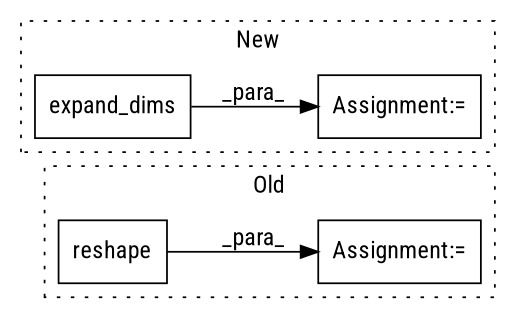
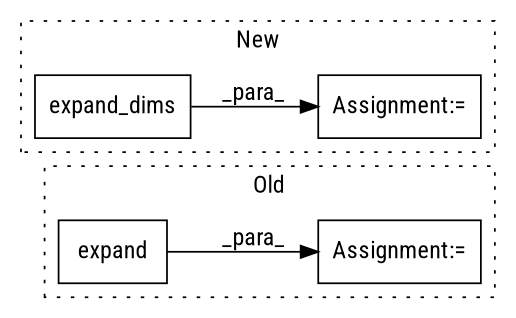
(113, 252) -> (113, 252)
